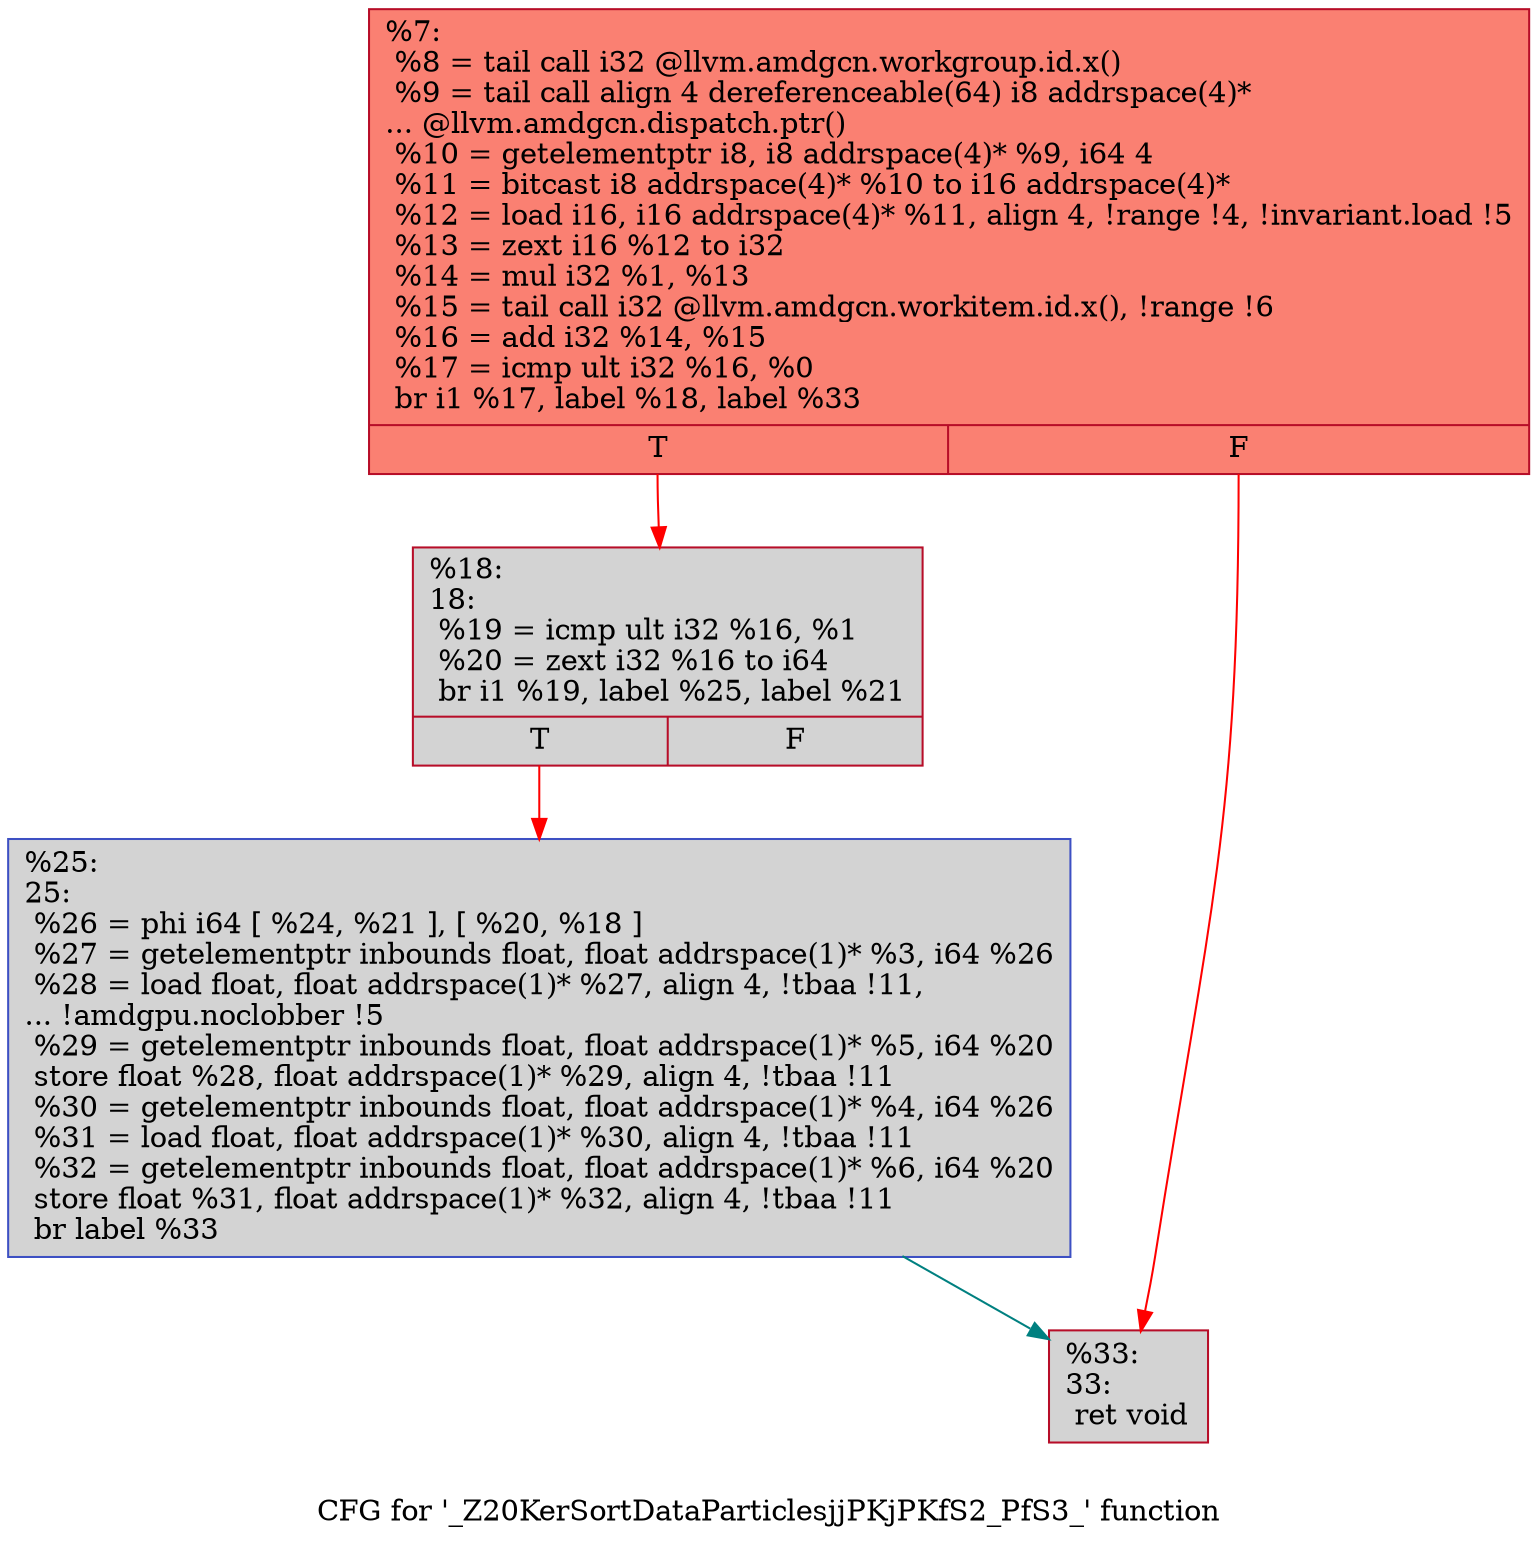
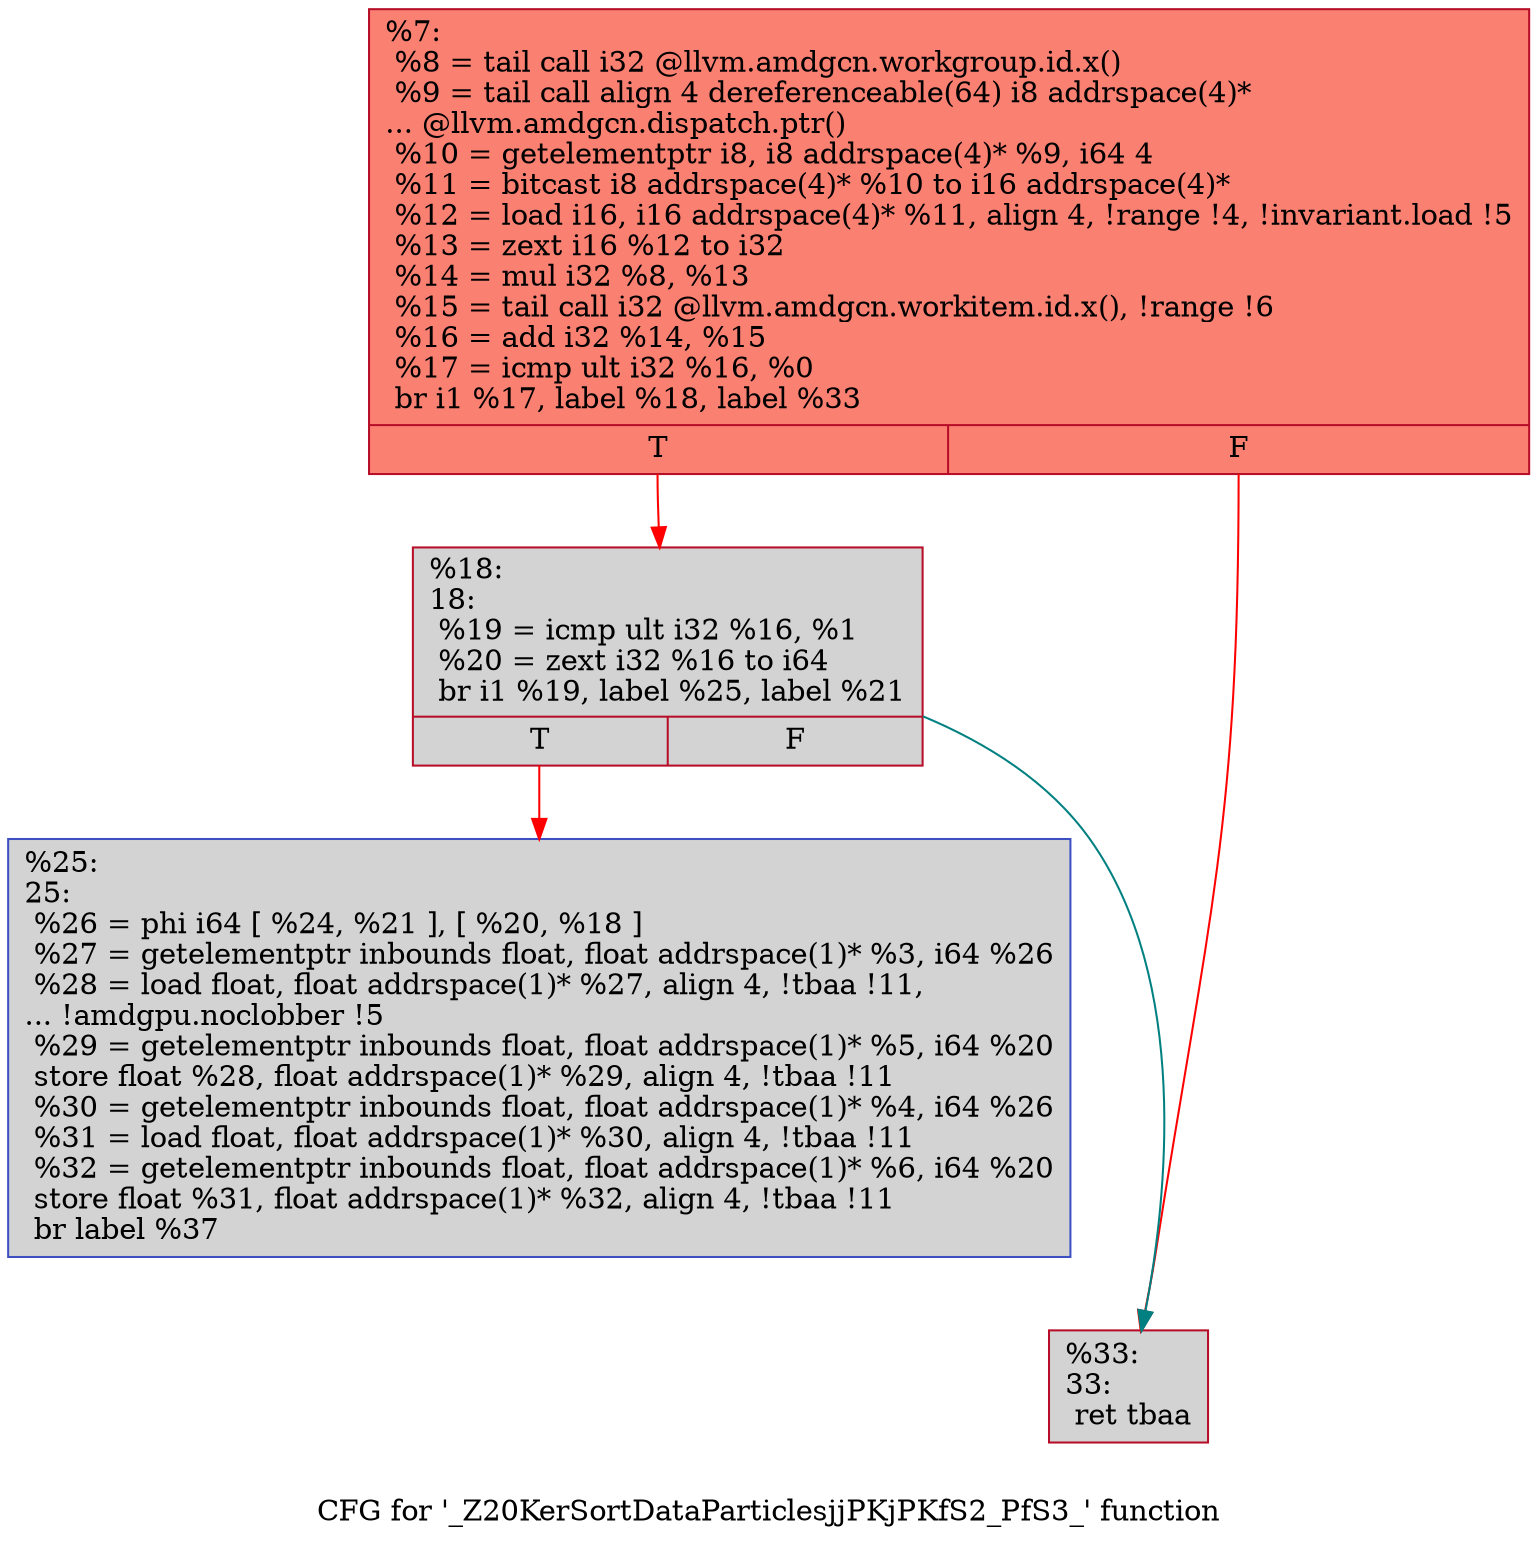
(568, 277) -> (568, 277)
(122, 1230) -> (122, 1230)
(966, 1292) -> (1146, 965)
(1128, 1416) -> (1129, 1416)
